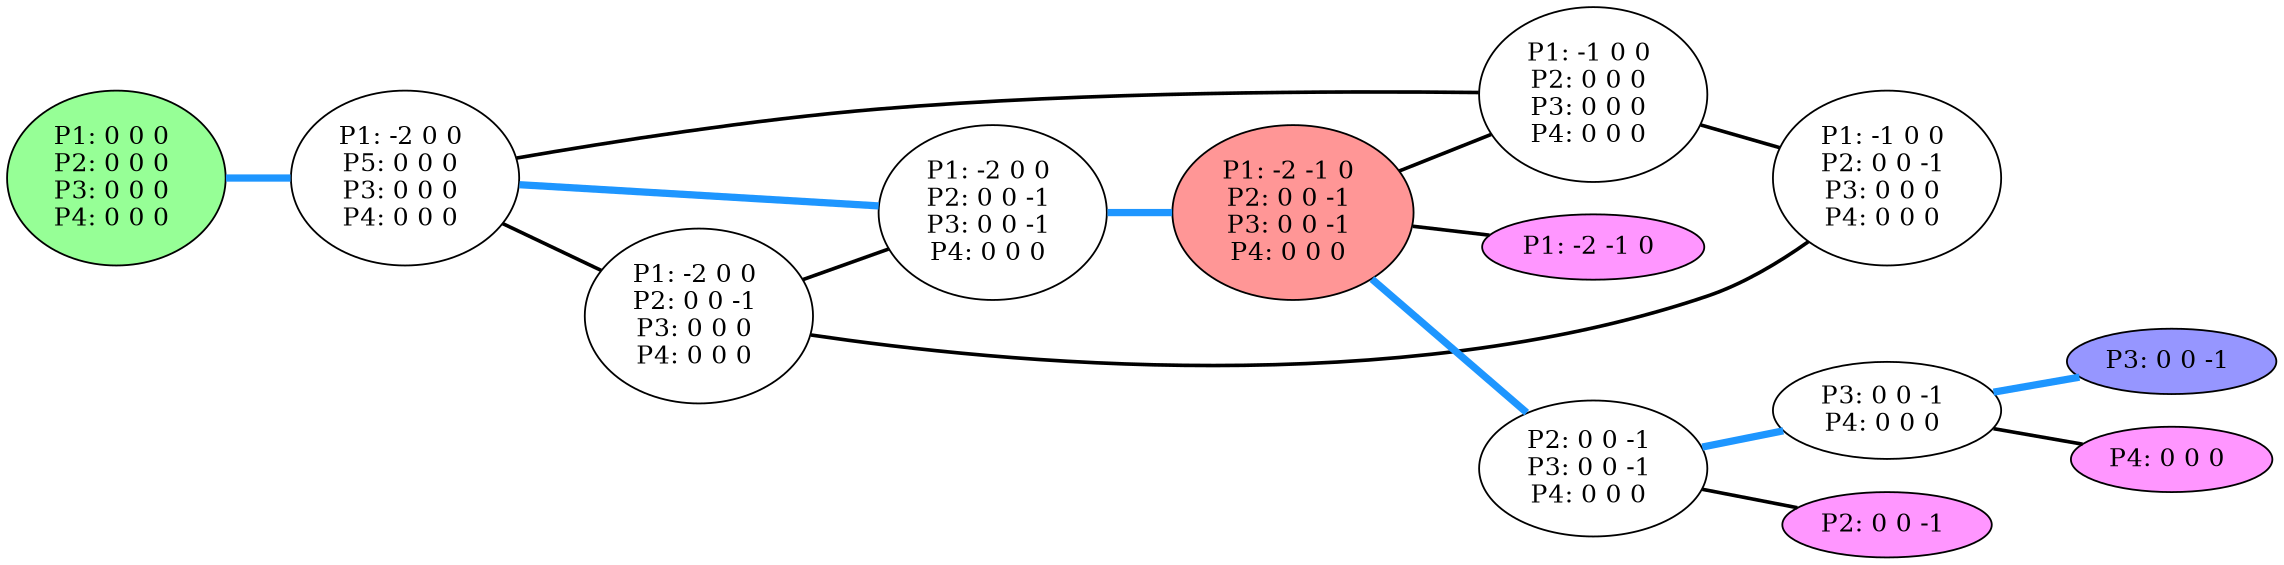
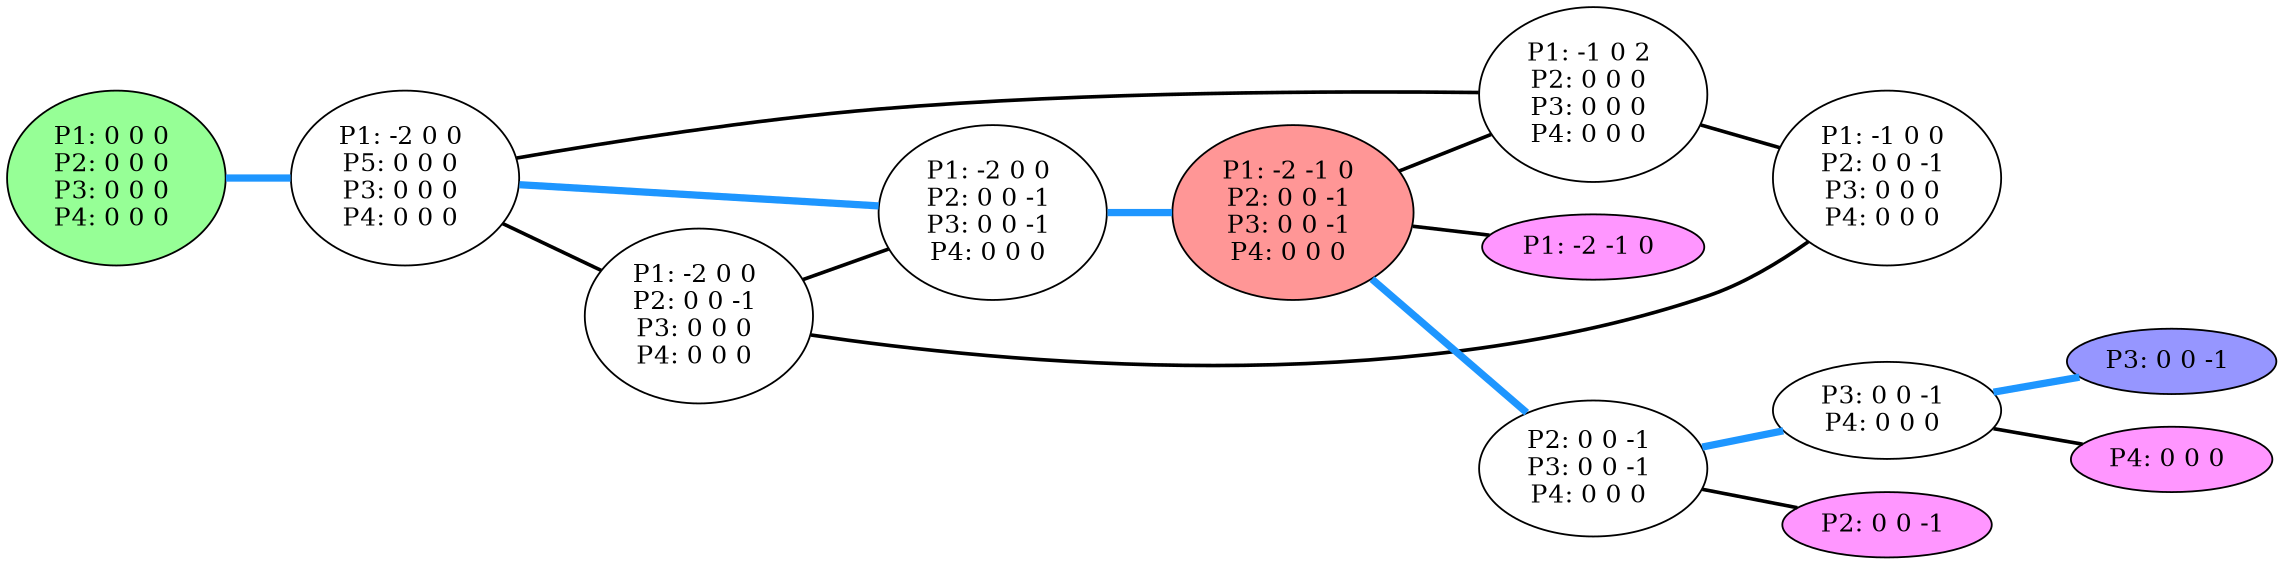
(1593, 95) -> (1593, 95)
